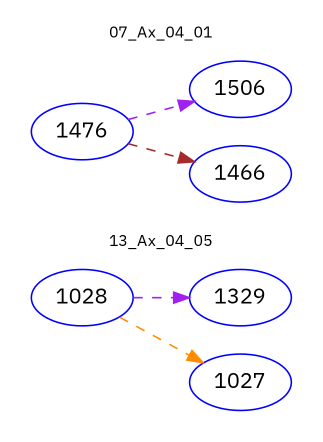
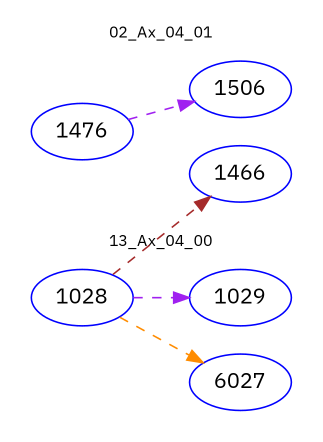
(161, 34) -> (161, 34)
(154, 151) -> (155, 240)
(161, 242) -> (161, 242)
(240, 298) -> (240, 298)
(240, 382) -> (240, 382)
